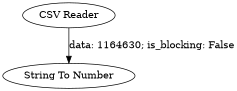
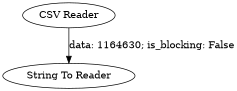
(69, 76) -> (69, 76)
